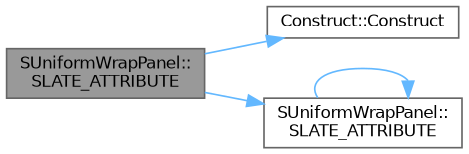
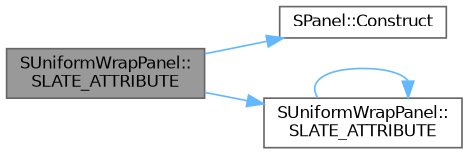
(363, 22) -> (363, 22)
